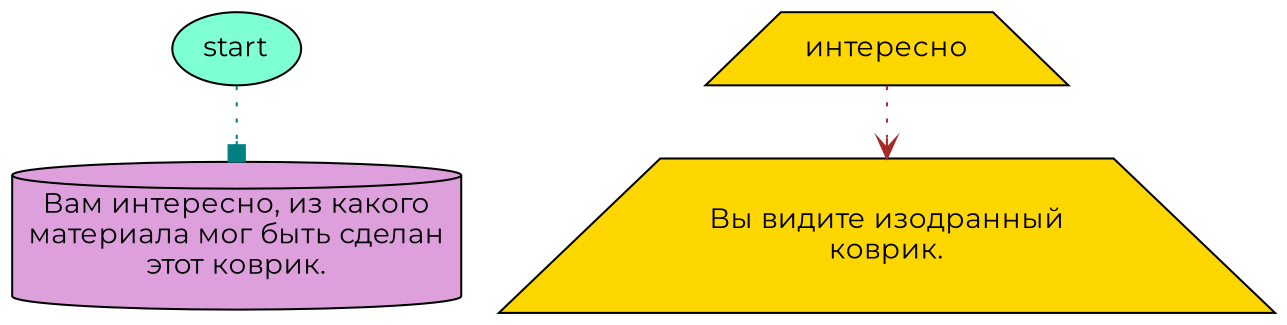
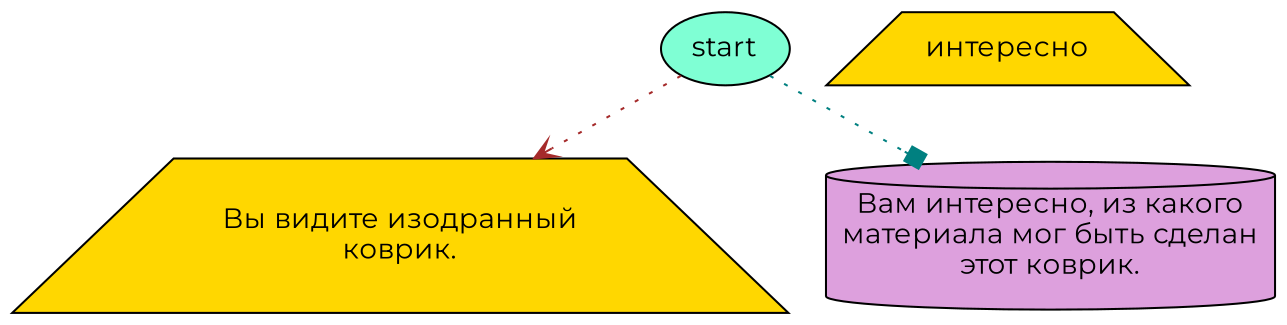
(887, 112) -> (616, 112)
